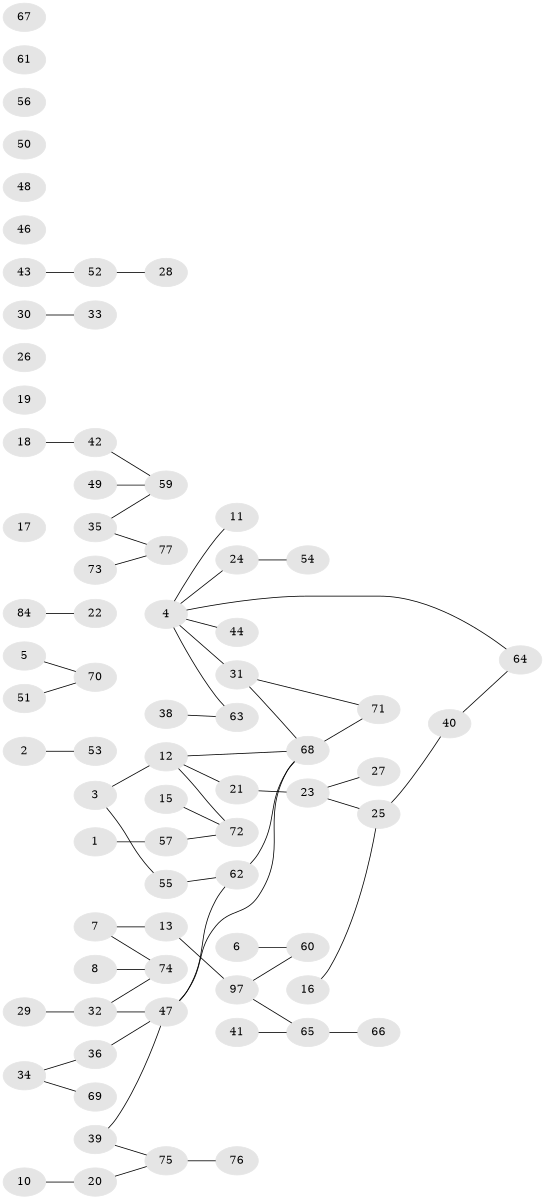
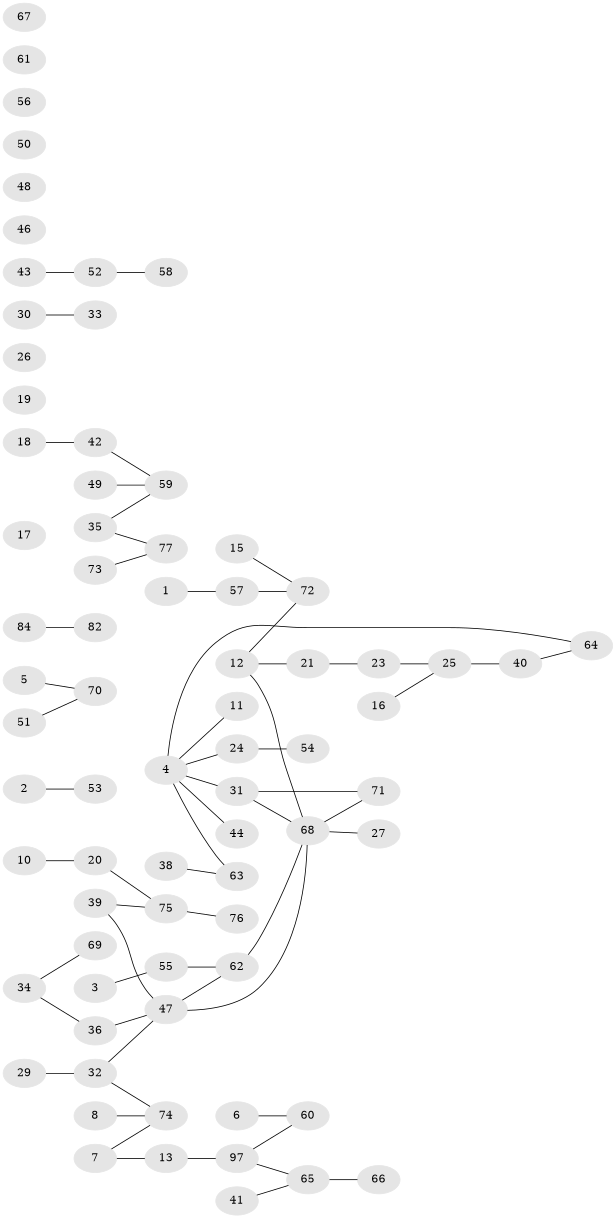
(166, 272) -> (166, 272)
(95, 613) -> (95, 628)
(131, 776) -> none
(343, 782) -> (343, 832)
